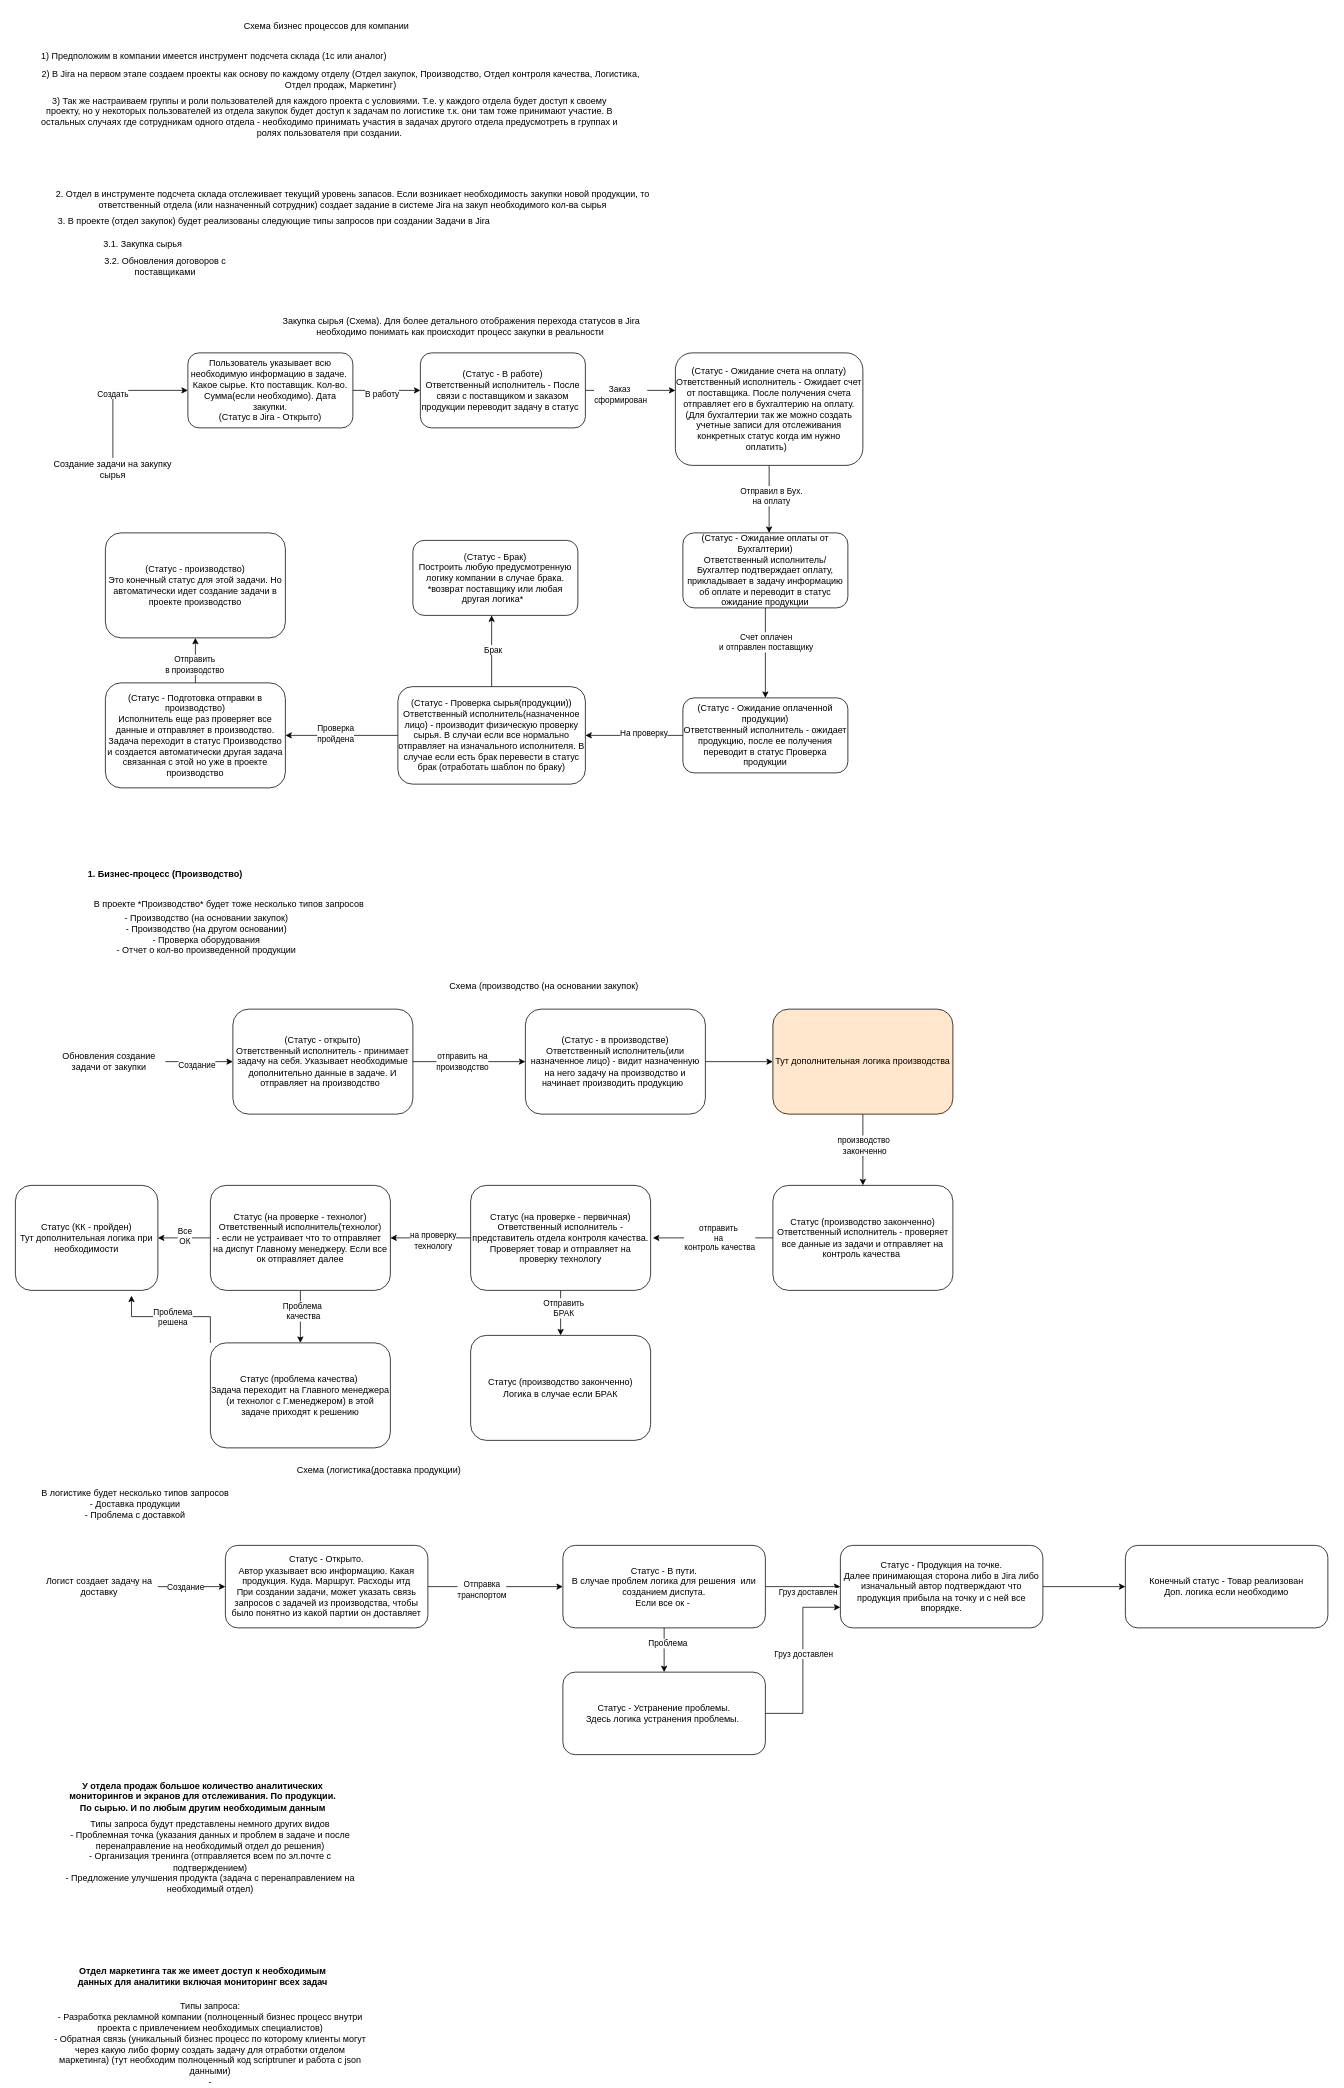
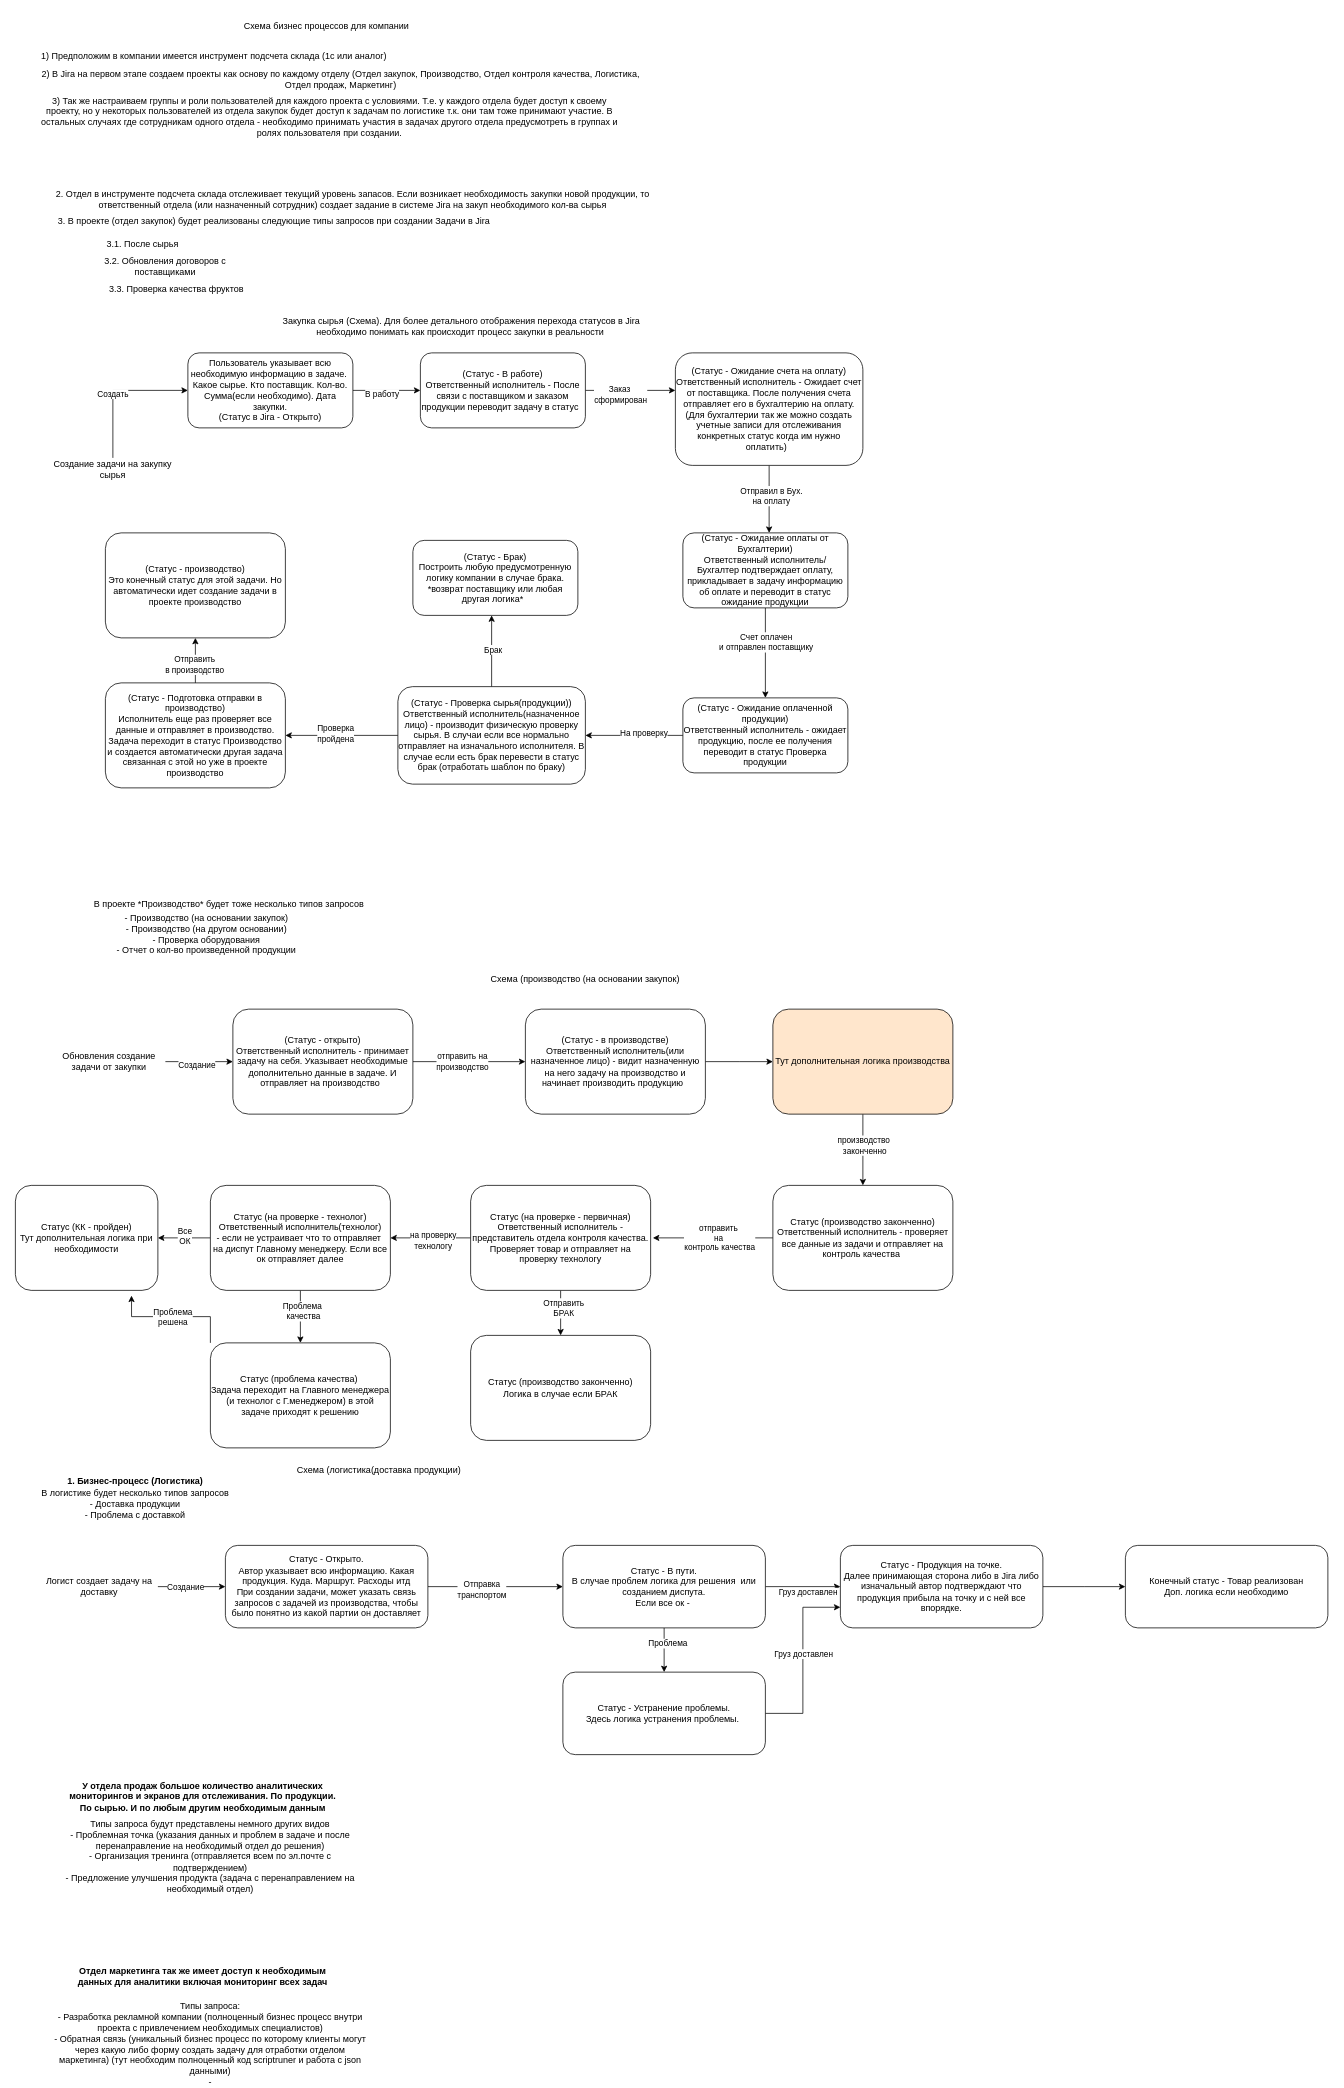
(143, 244) -> (143, 244)
none -> (177, 289)
(165, 874) -> none
(544, 987) -> (585, 979)
none -> (135, 1482)
